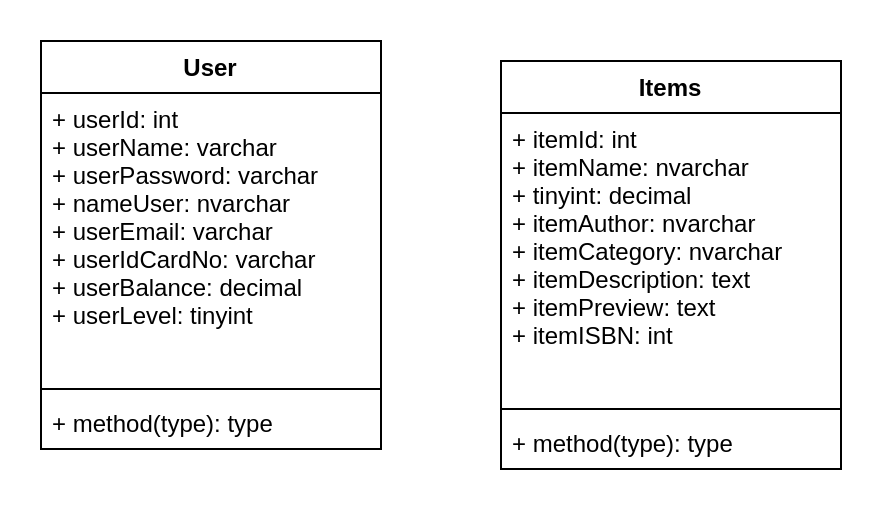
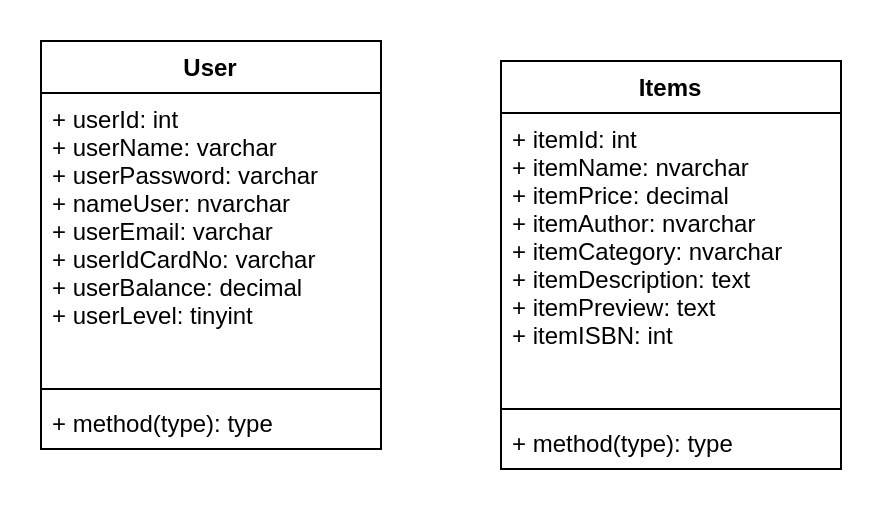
(587, 140) -> (587, 140)
